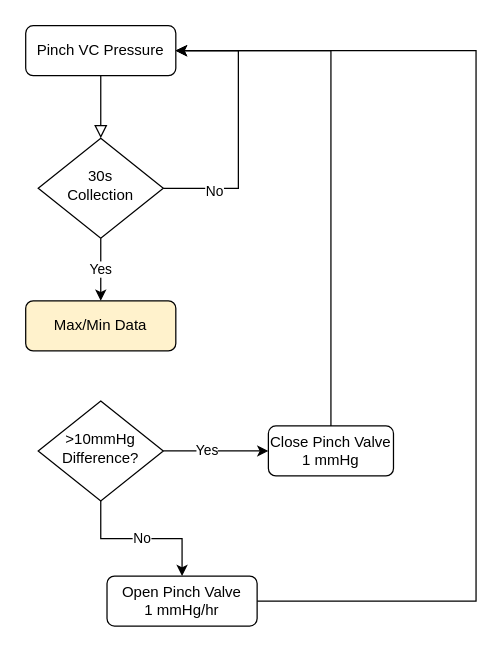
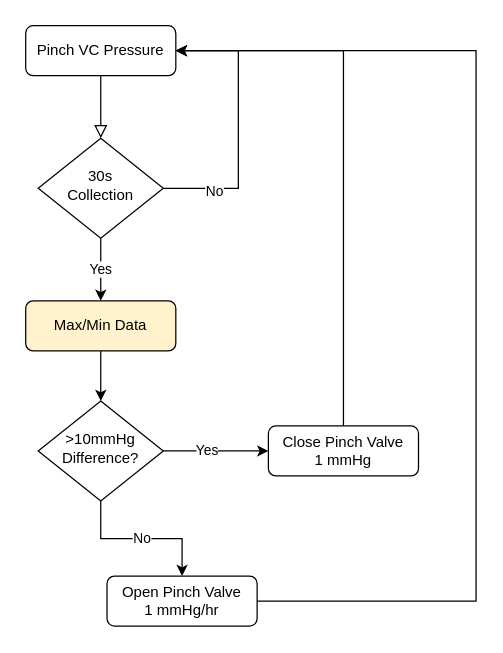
none -> (101, 372)
(331, 451) -> (343, 451)
